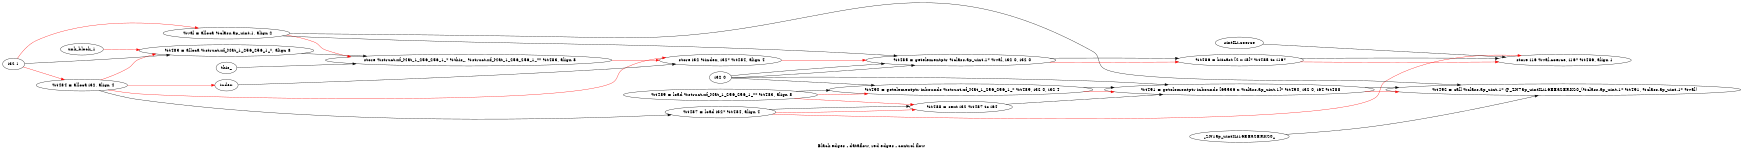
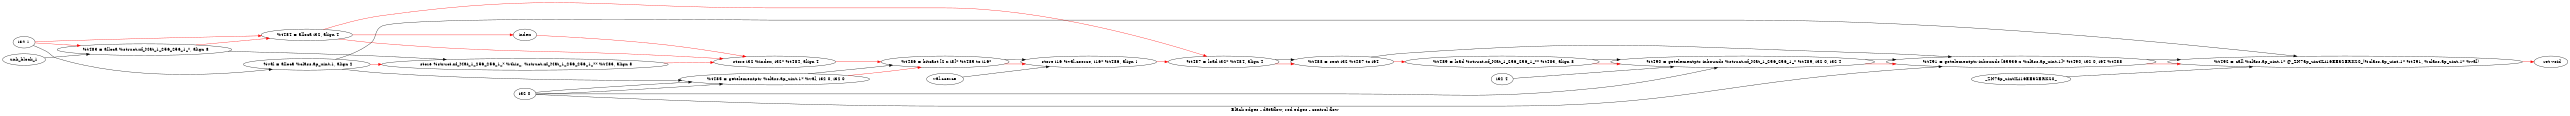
(102, 25) -> (149, 73)
(1239, 43) -> (945, 79)
(120, 50) -> (66, 56)
(96, 60) -> (56, 44)
(822, 60) -> (857, 62)
none -> (2551, 62)
(226, 68) -> none
(128, 69) -> (231, 42)
(455, 77) -> (640, 42)
none -> (1502, 79)
(853, 102) -> (1398, 62)
(383, 118) -> (765, 8)
(1153, 118) -> (1161, 62)
(1239, 137) -> (2021, 79)
